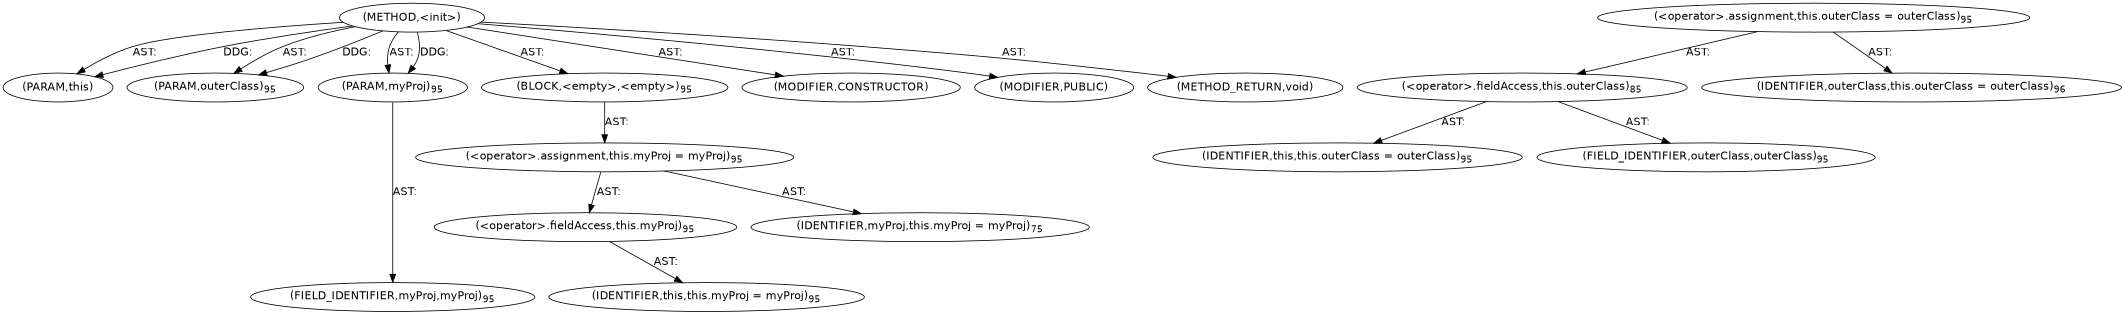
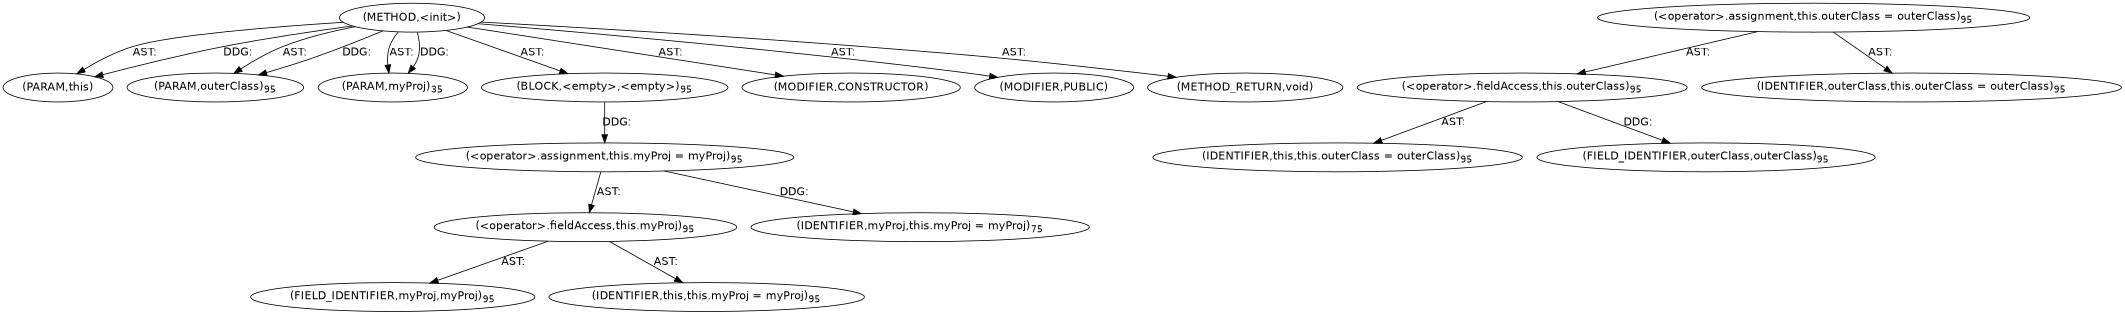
(437, 86) -> (437, 86)
(1636, 86) -> (1636, 86)
(2060, 86) -> (2060, 86)
(619, 122) -> (619, 122)
(1640, 122) -> (1640, 122)
(393, 188) -> (493, 261)
(796, 192) -> (796, 192)
